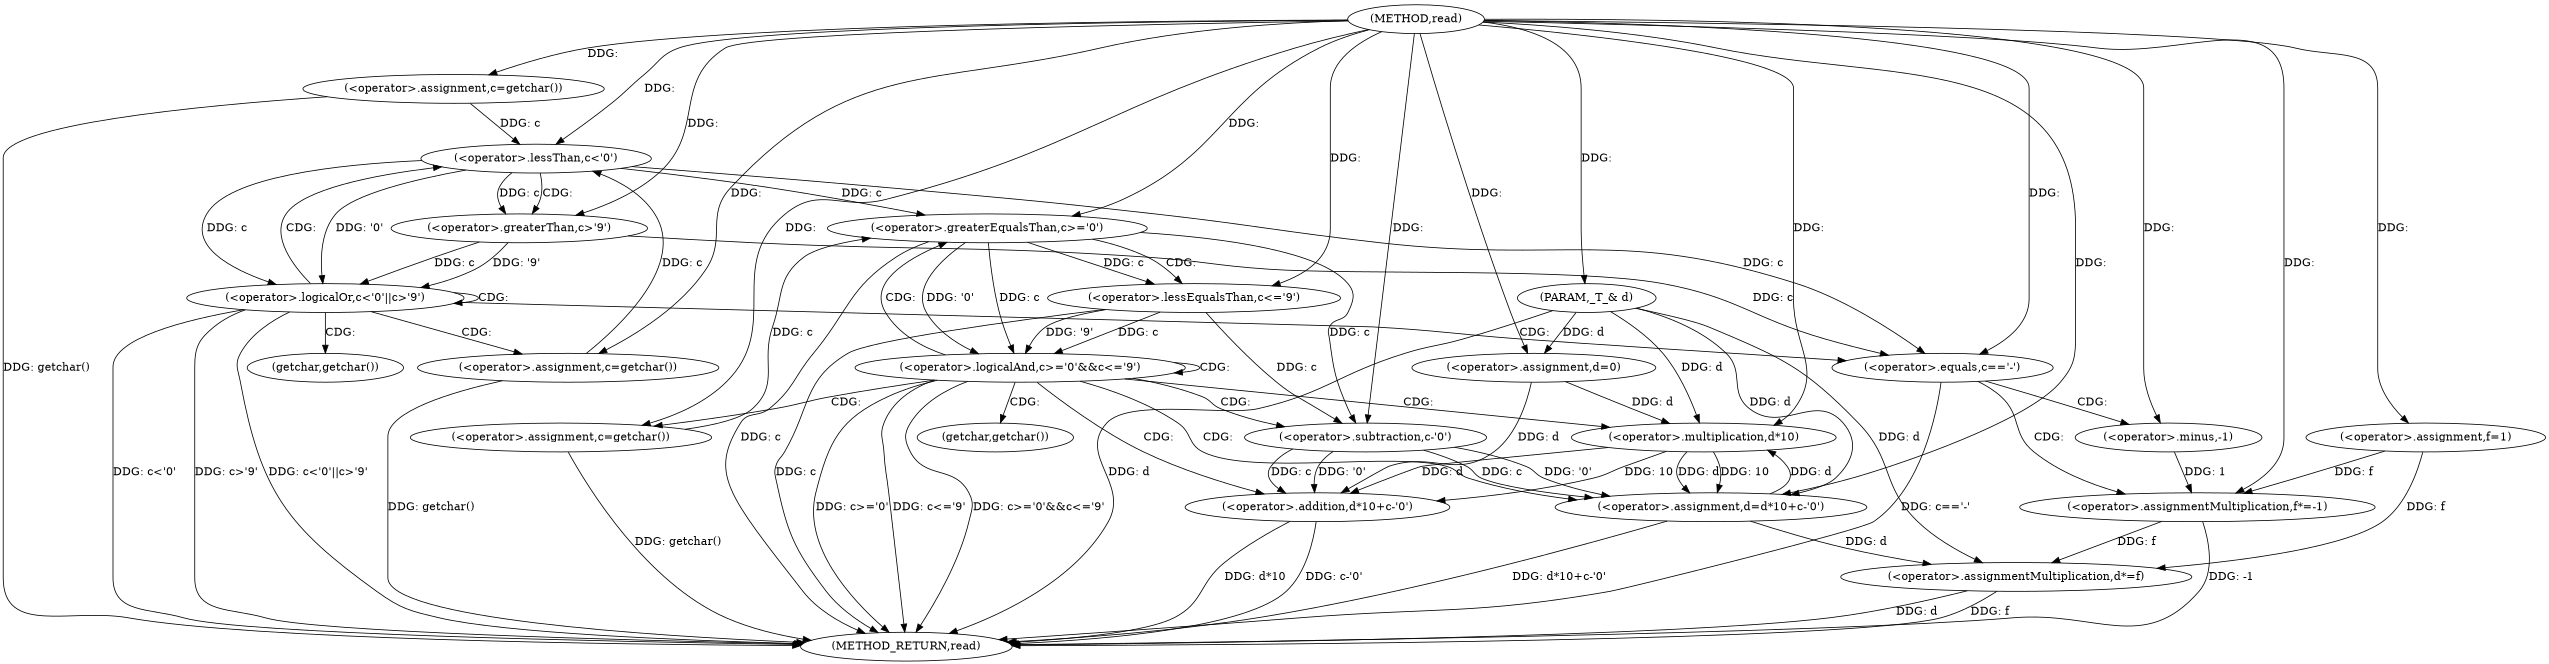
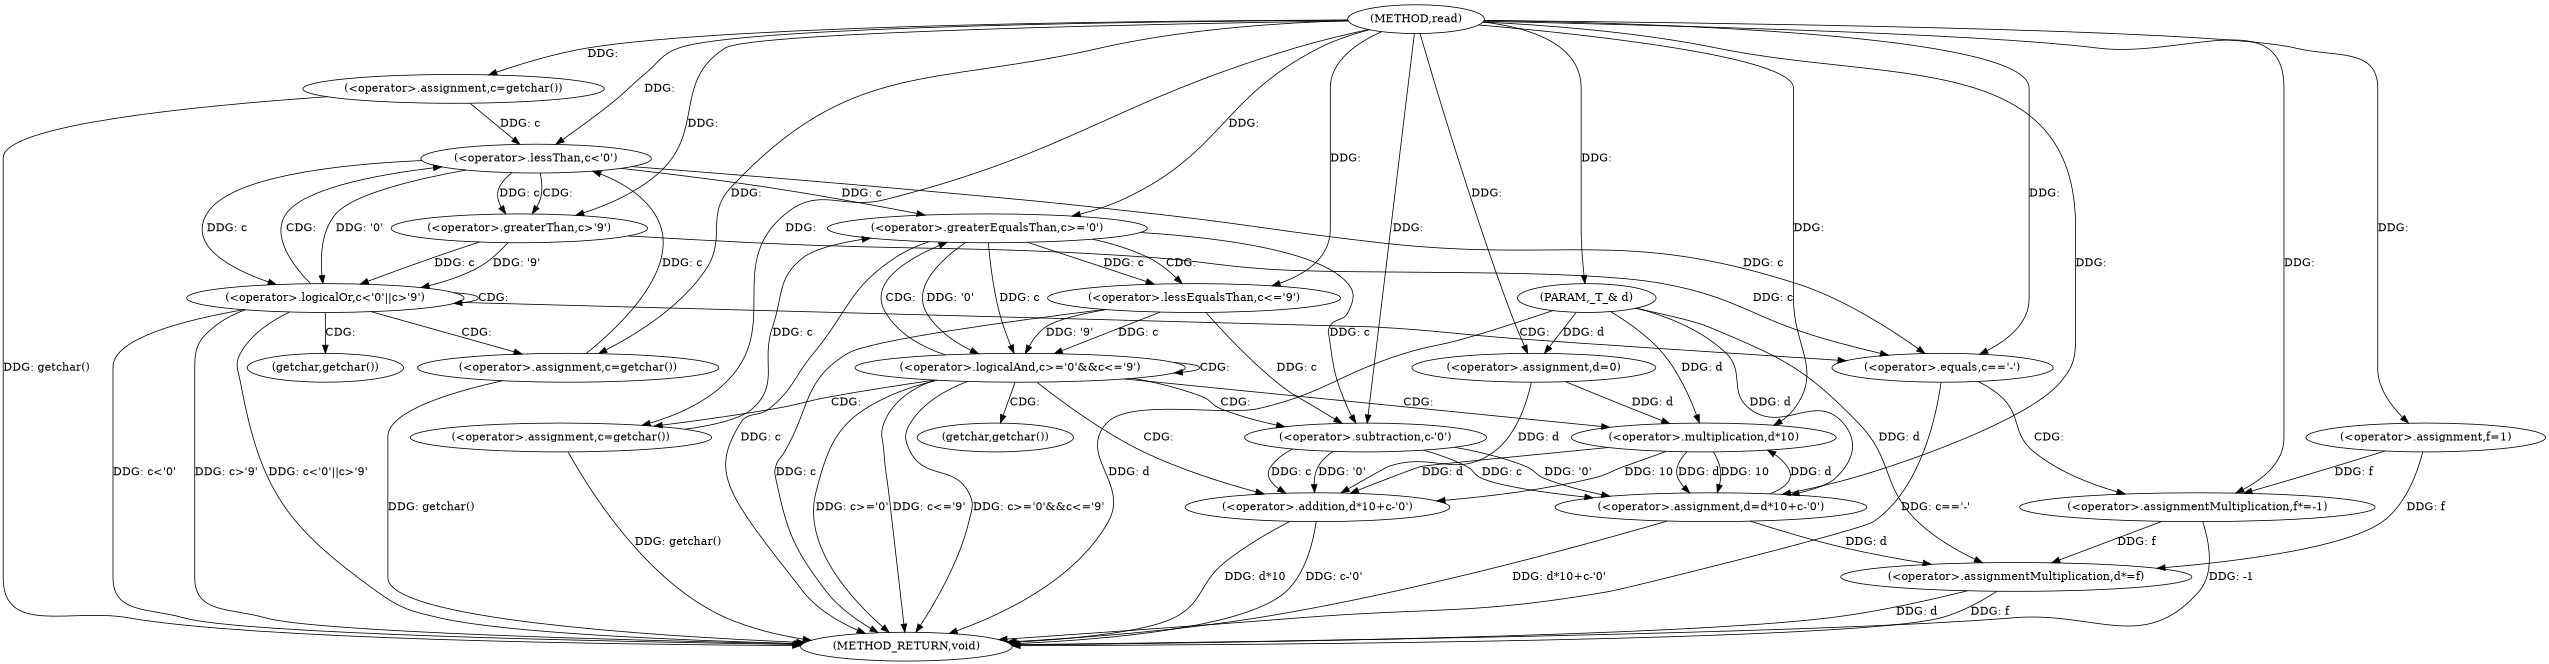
(2169, 437) -> none
(1302, 463) -> none
(906, 647) -> (906, 647)
